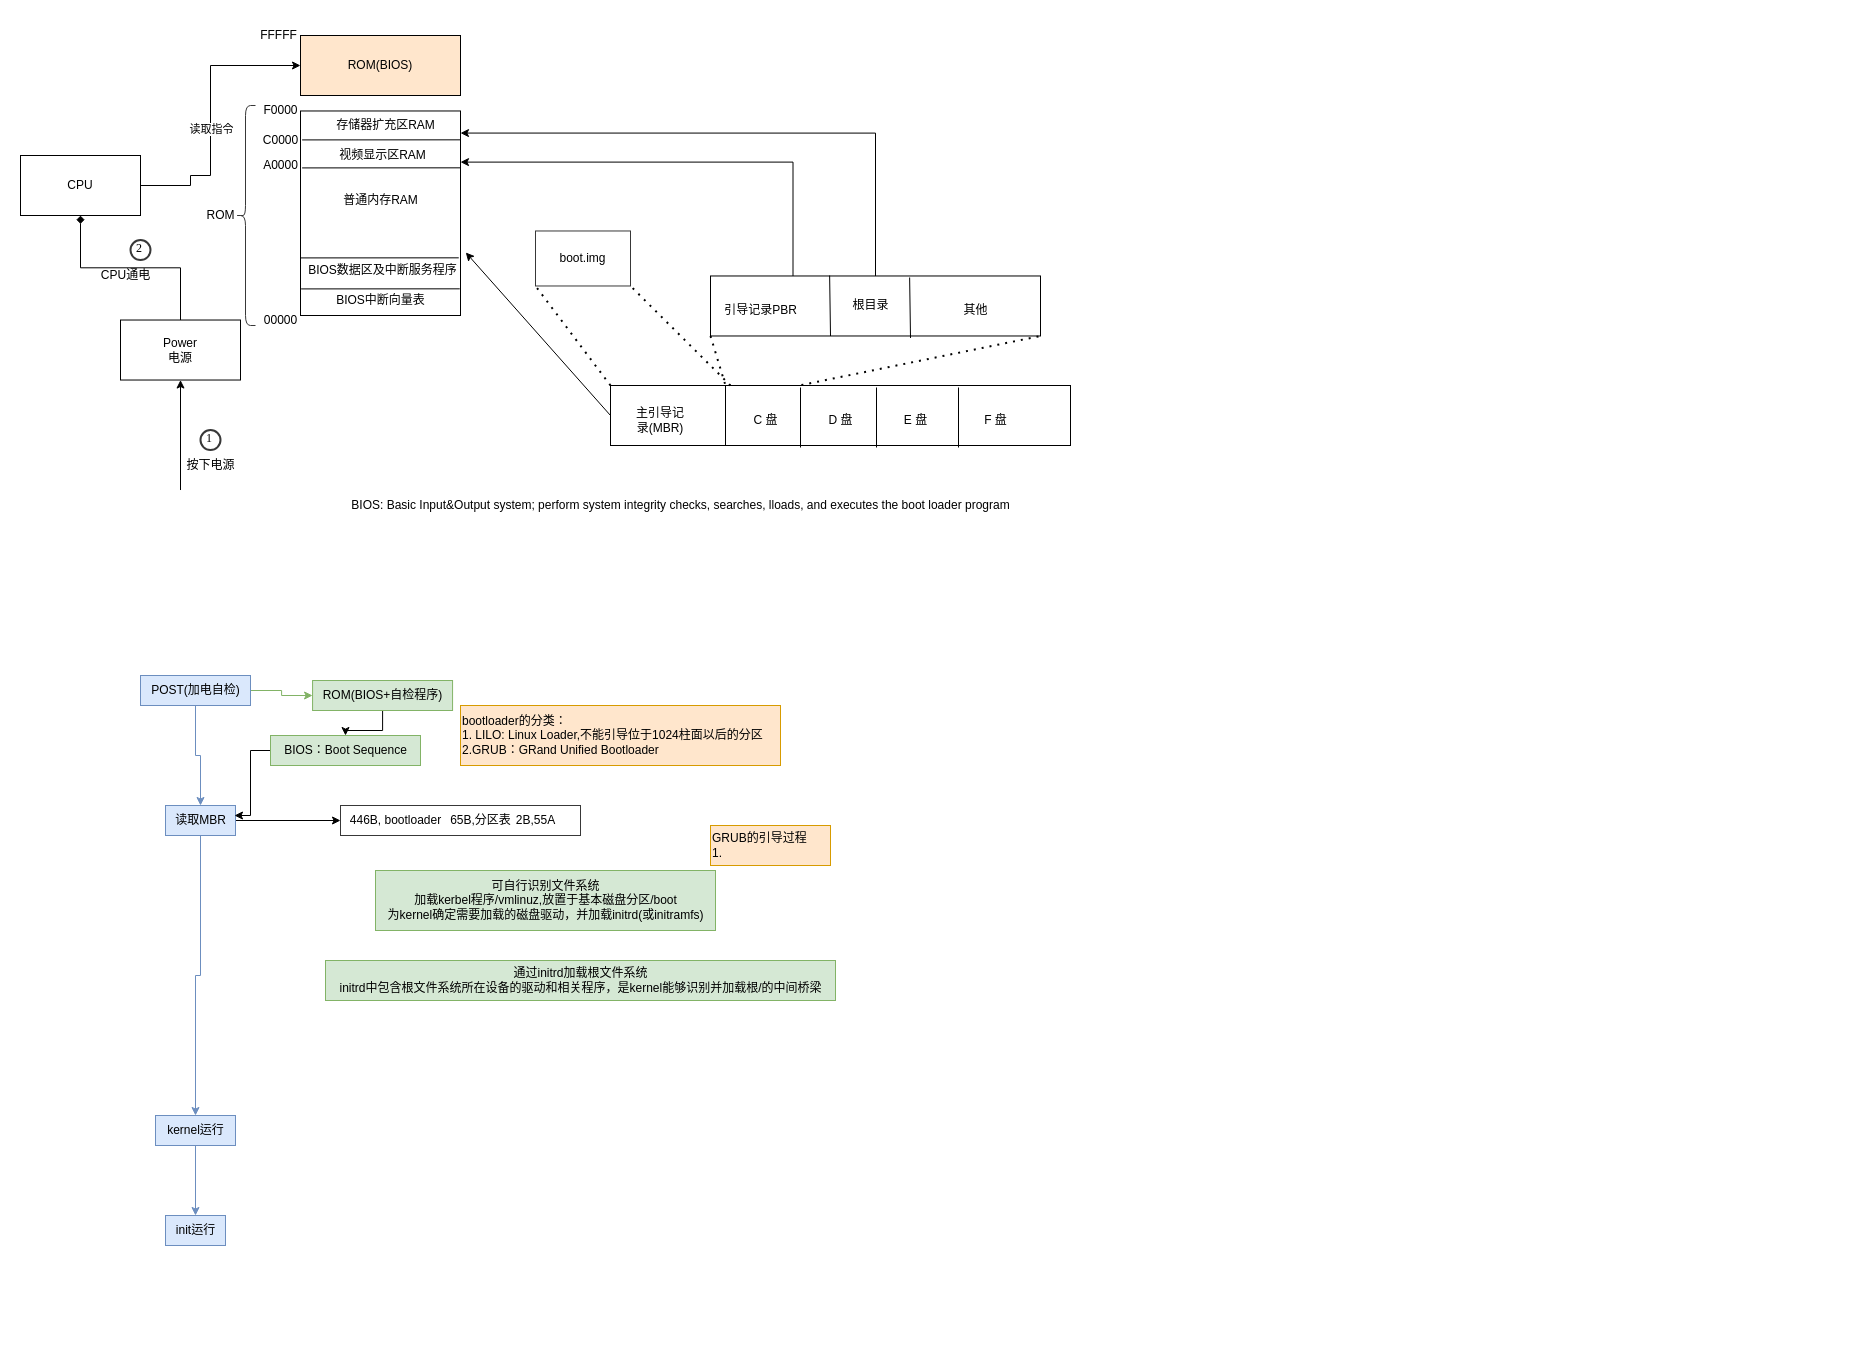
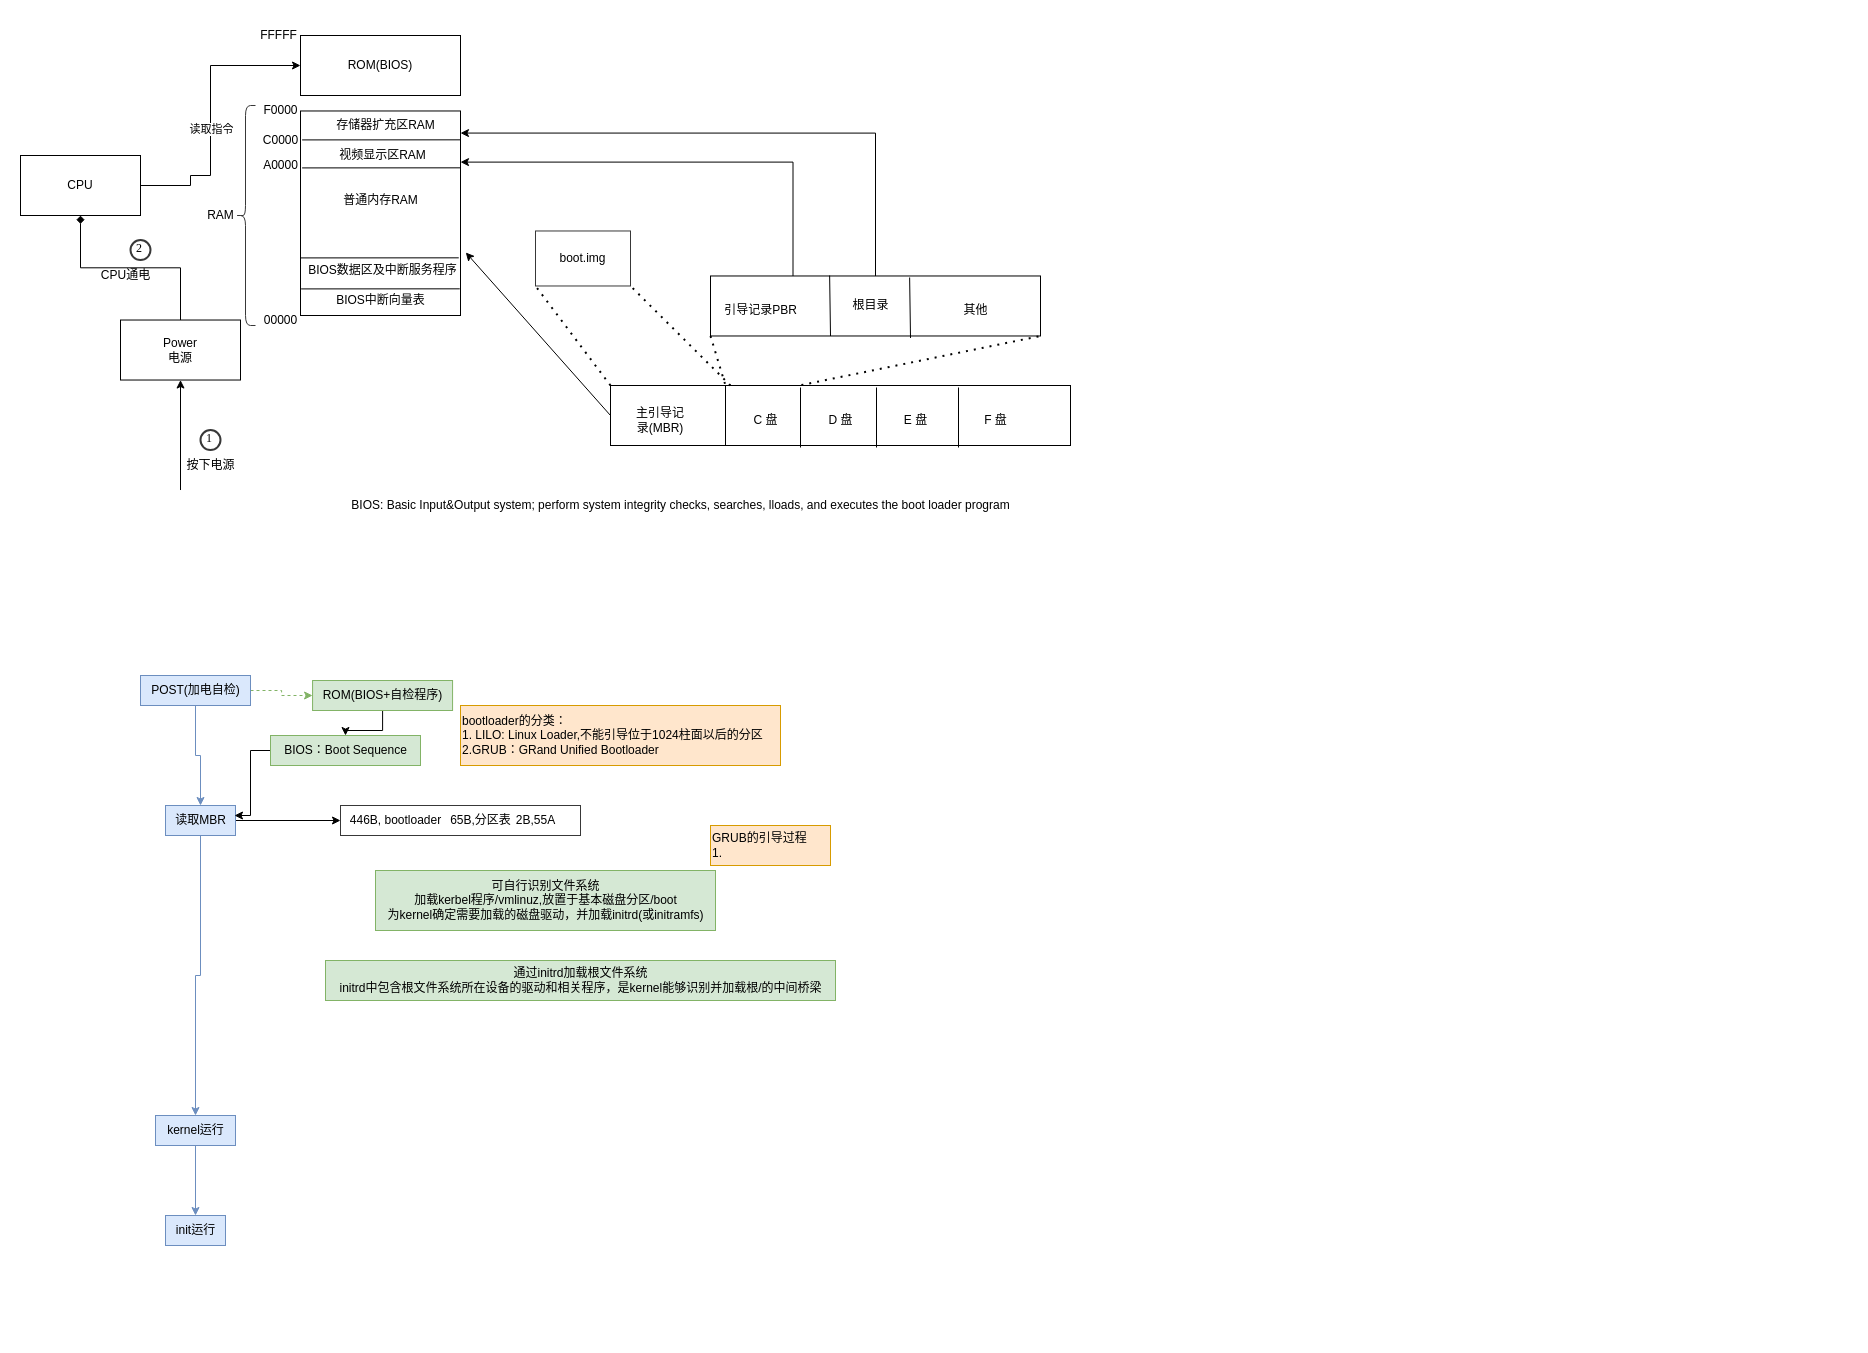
(381, 66) -> (381, 66)
(221, 216) -> (221, 216)
(281, 691) -> (281, 691)
